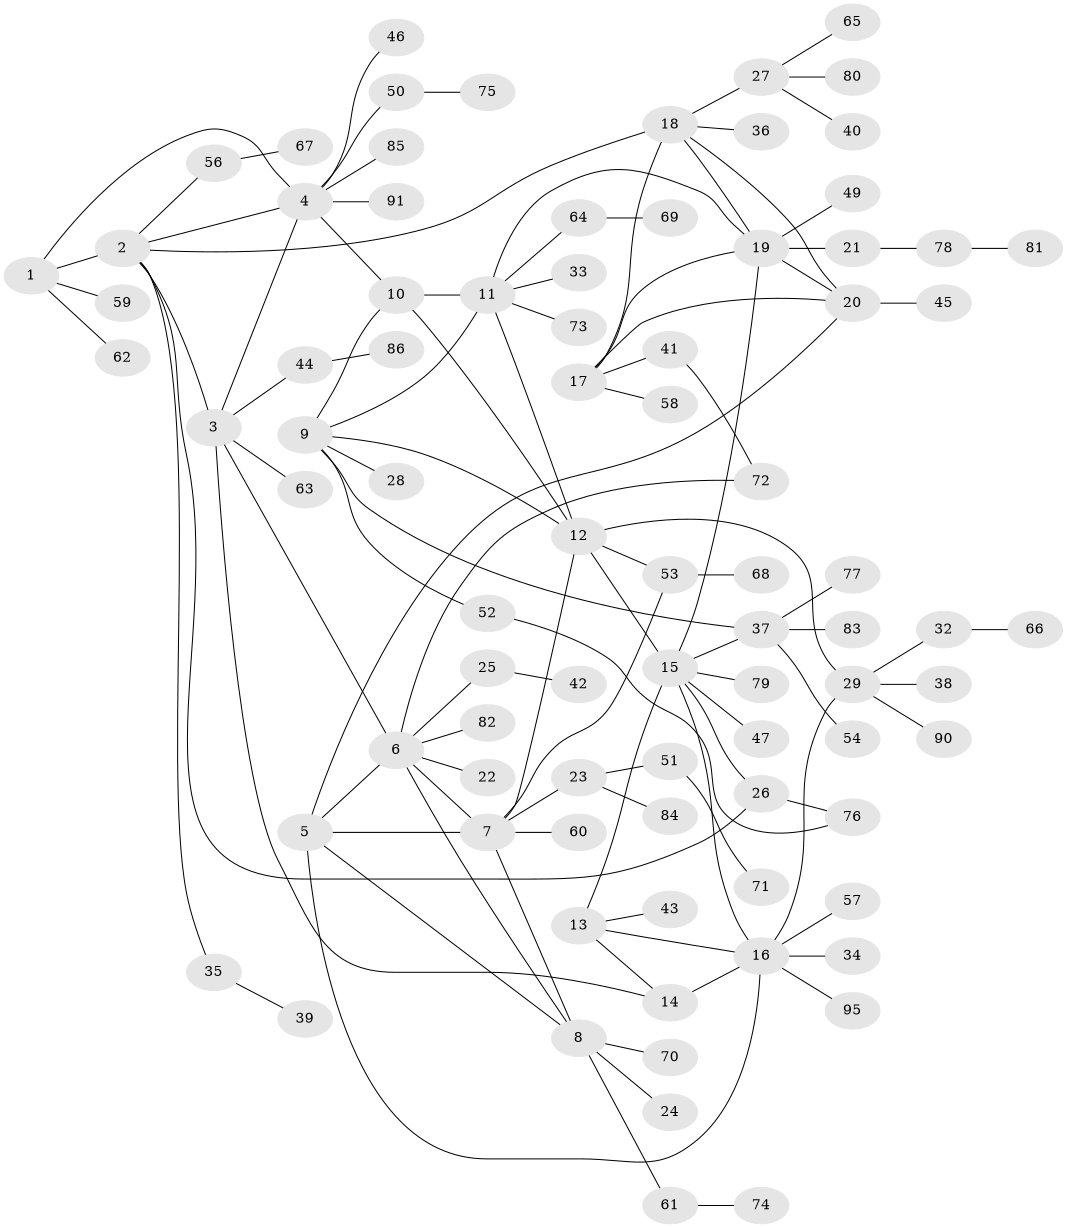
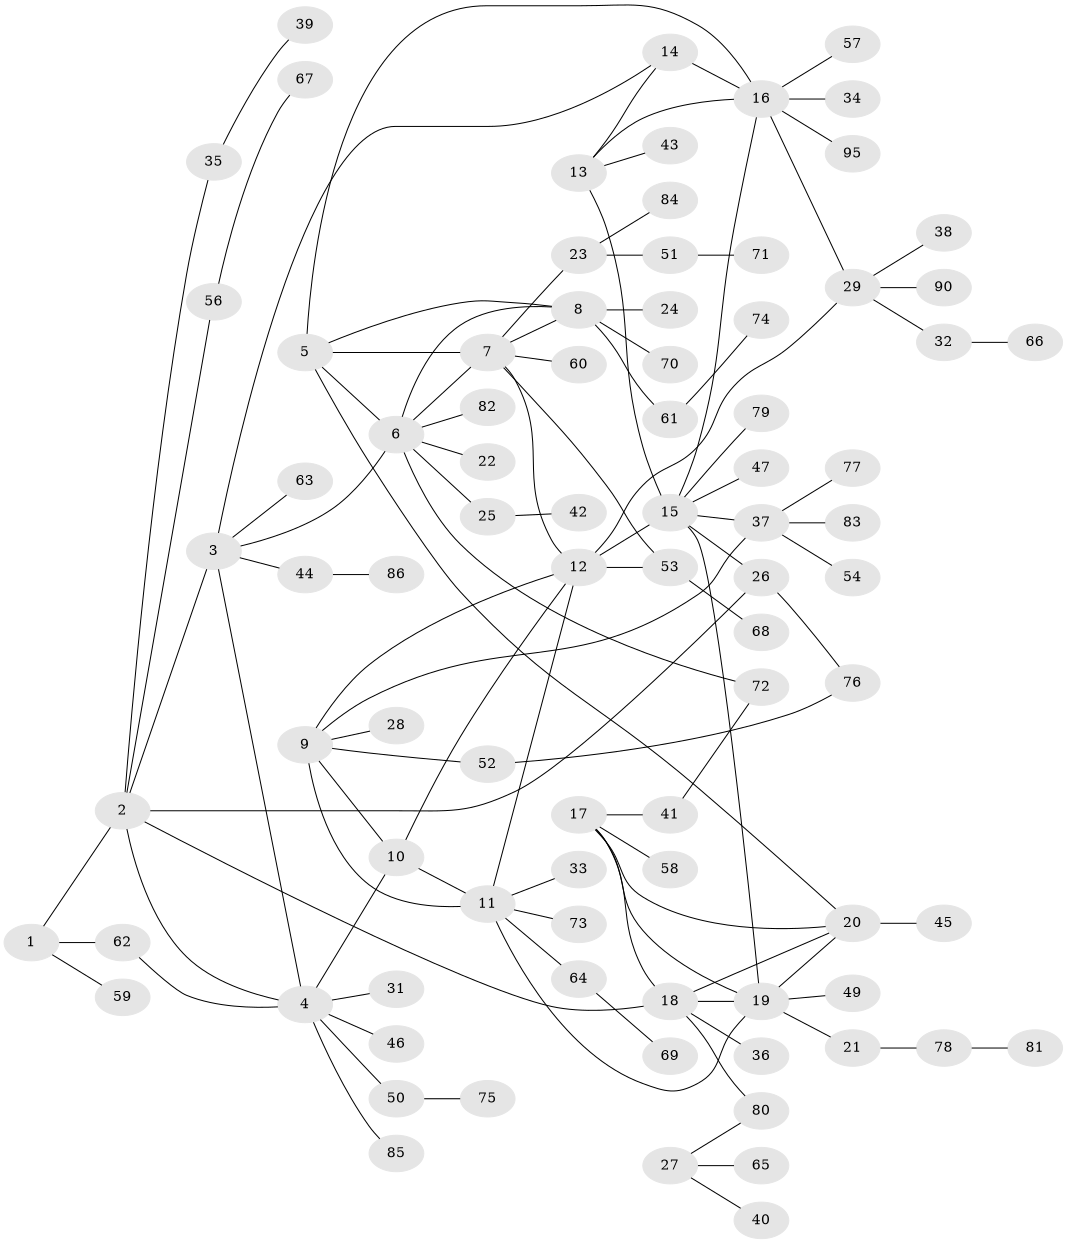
(716, 101) -> (713, 1052)
(158, 150) -> (202, 1000)
(396, 202) -> (396, 989)
